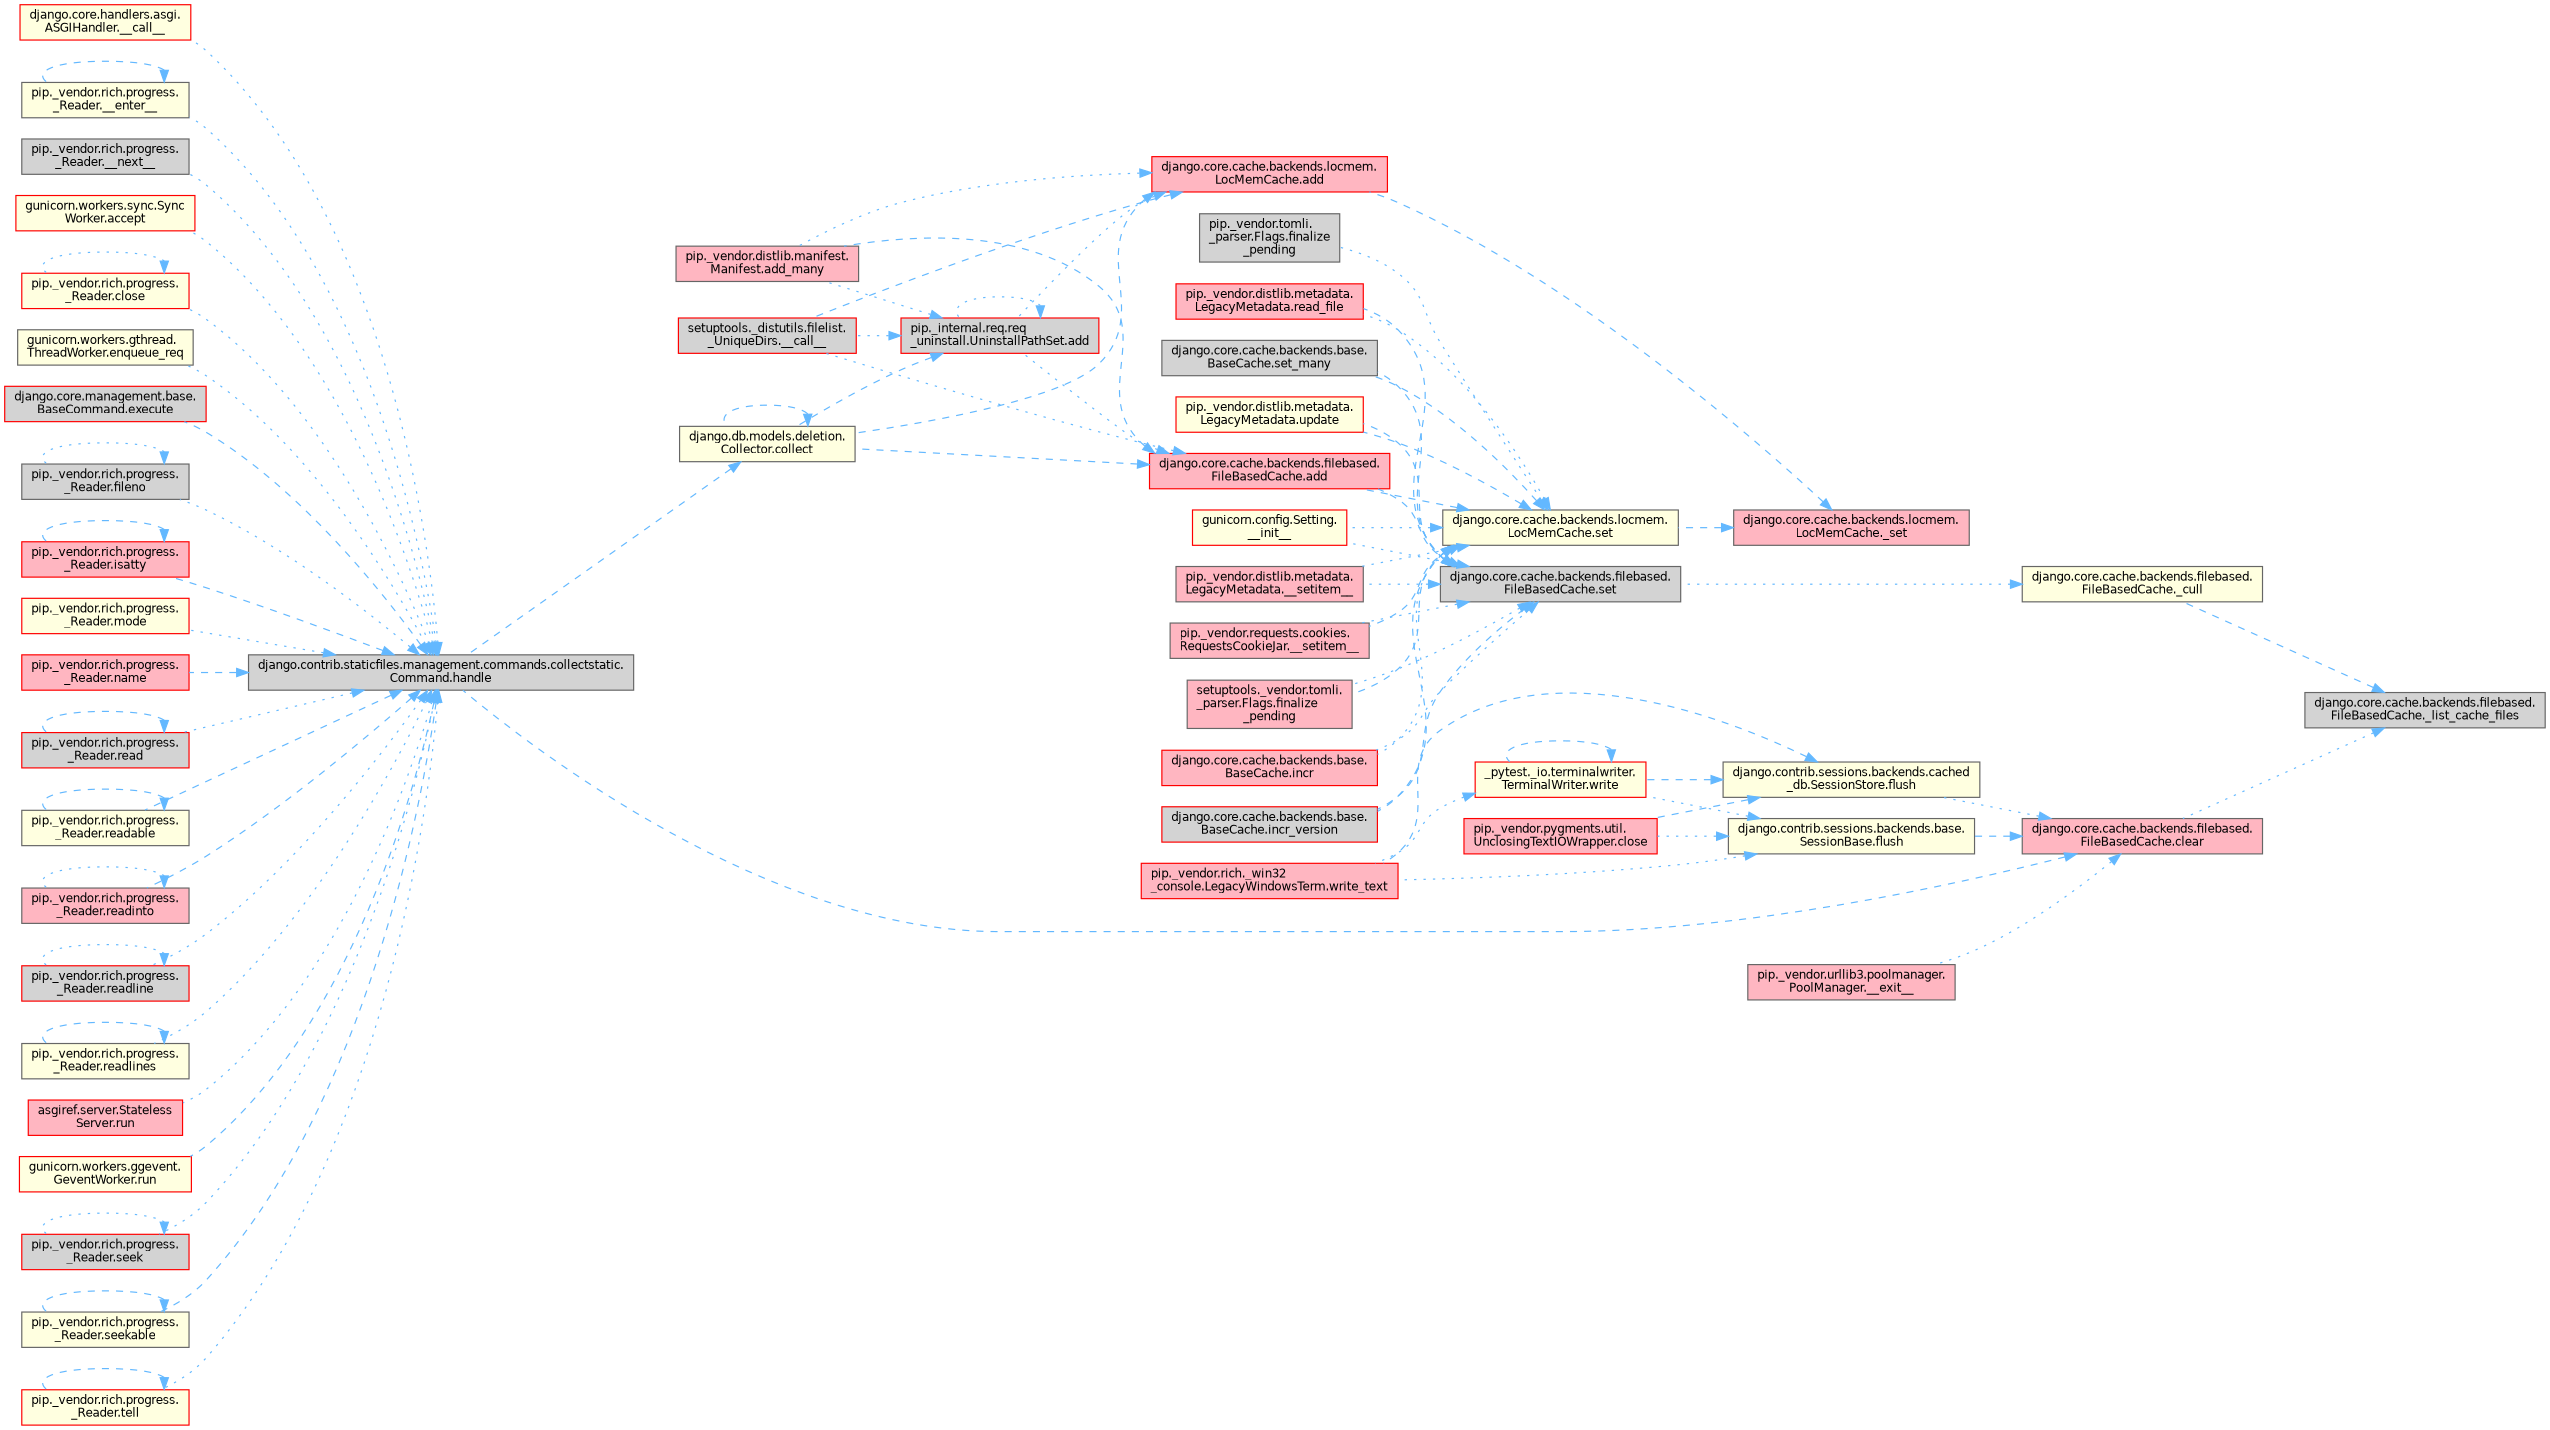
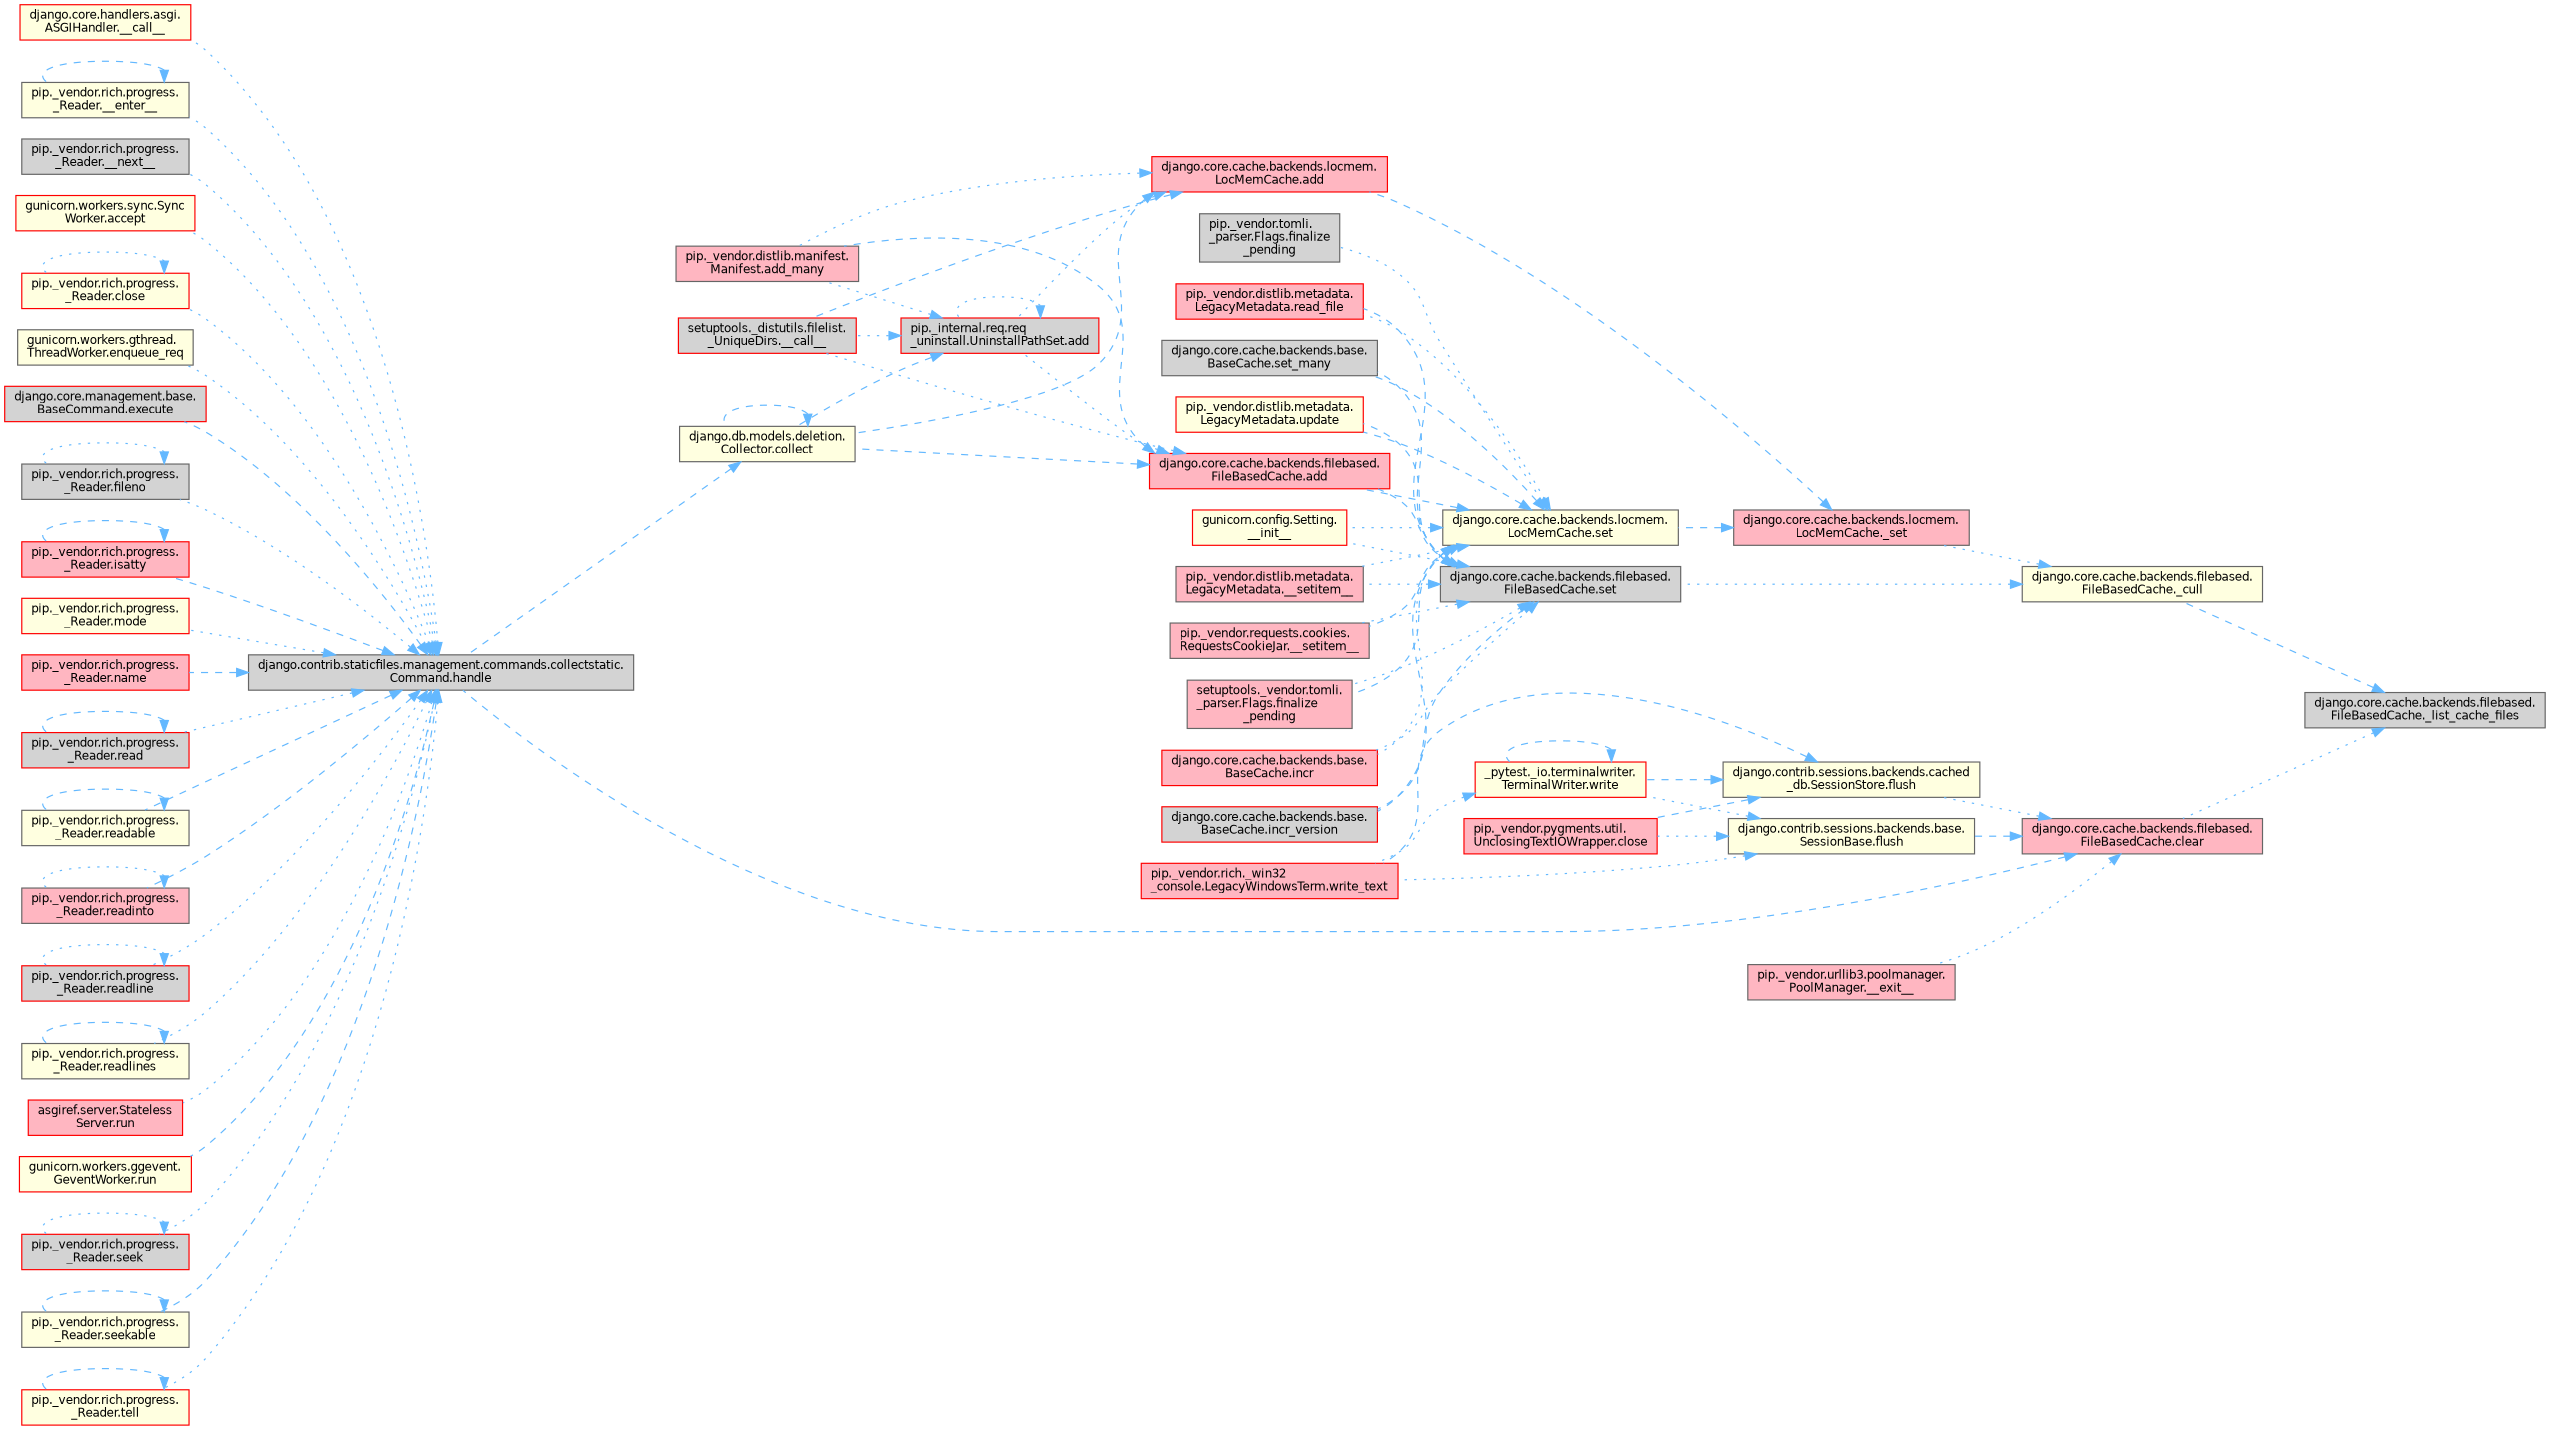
none -> (1991, 555)
